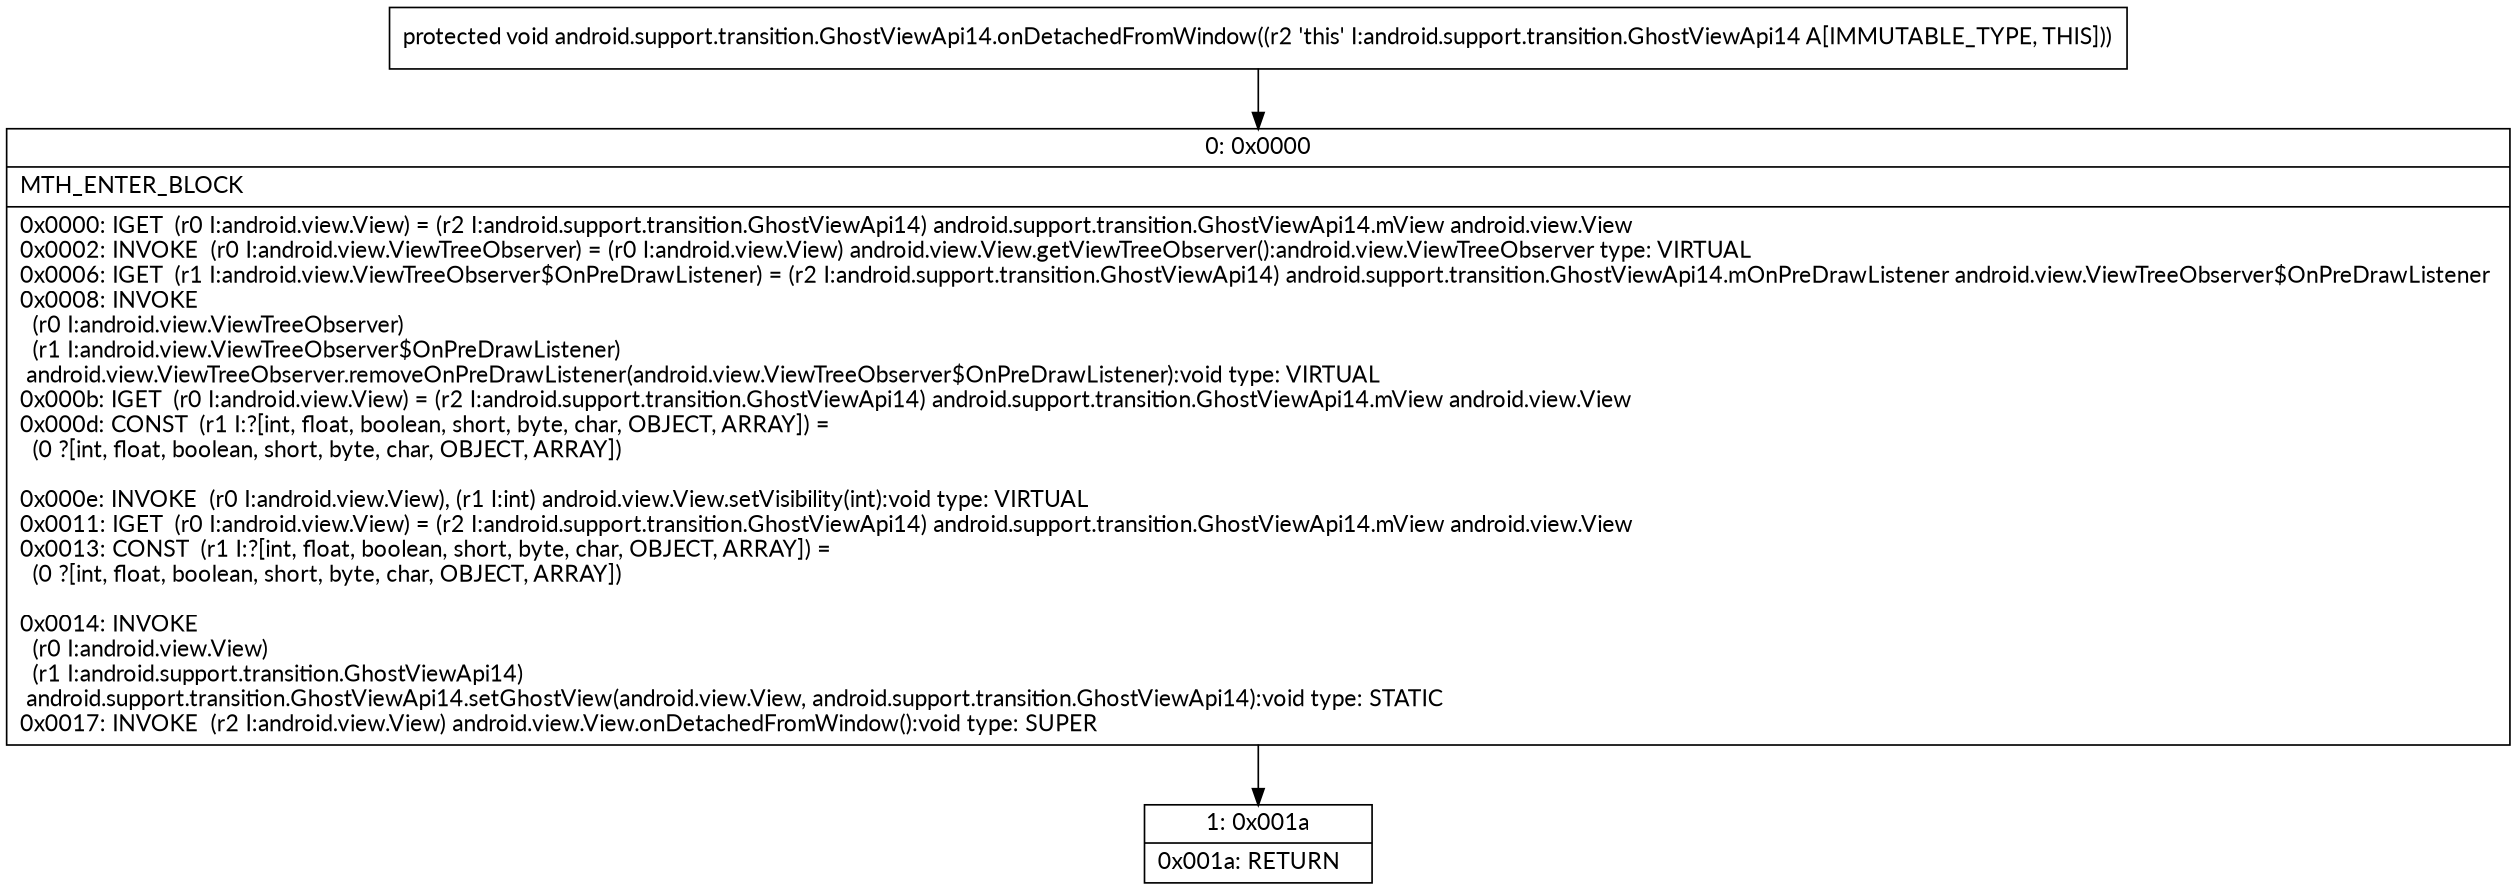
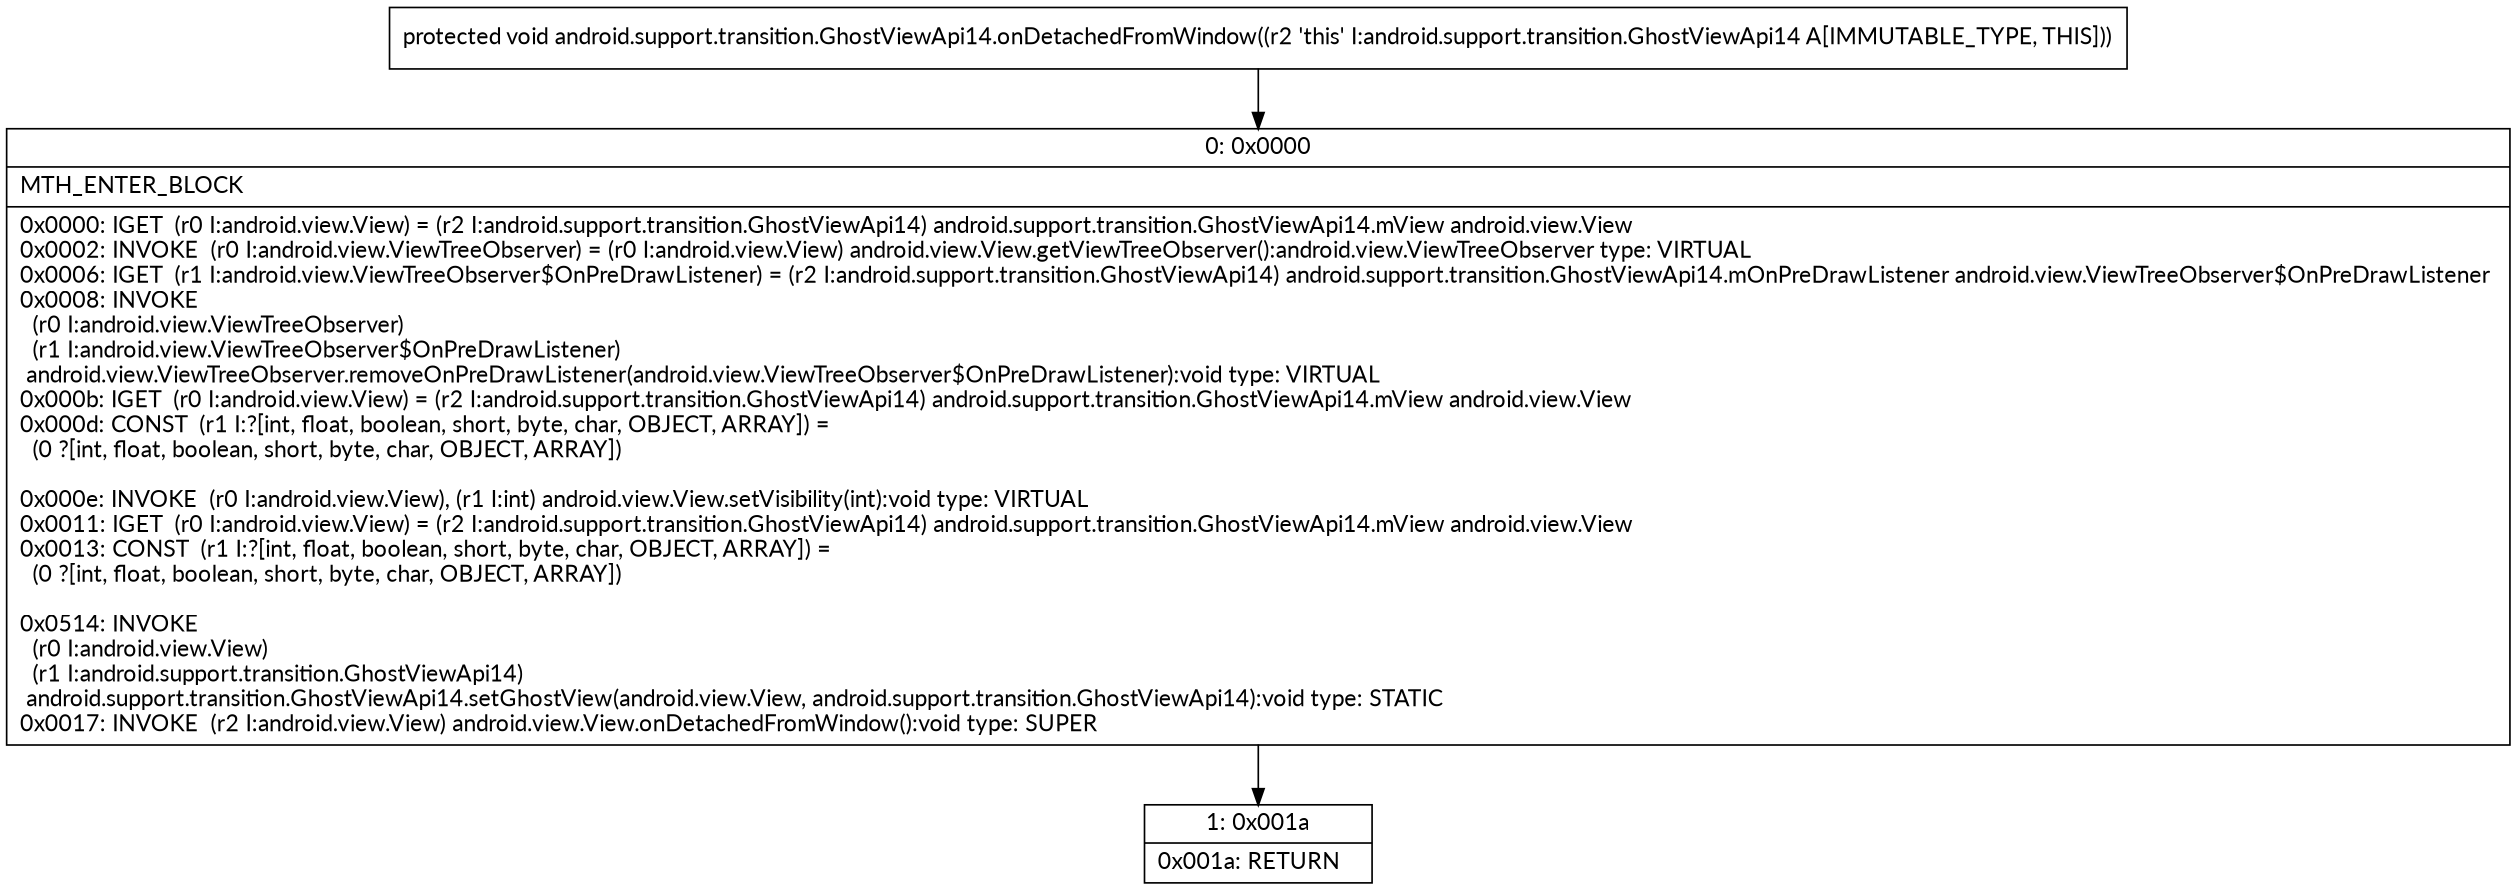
(115, 625) -> (115, 625)
